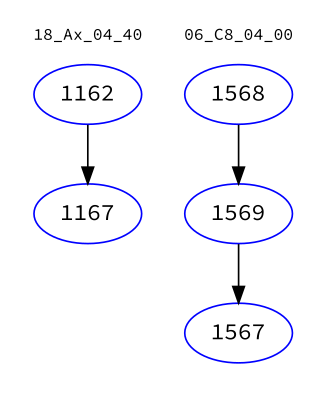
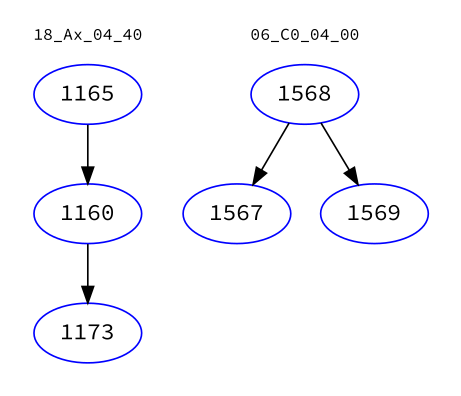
(239, 36) -> (306, 36)
(88, 94) -> (88, 94)
(88, 214) -> (88, 214)
(239, 265) -> (275, 147)
none -> (88, 333)
